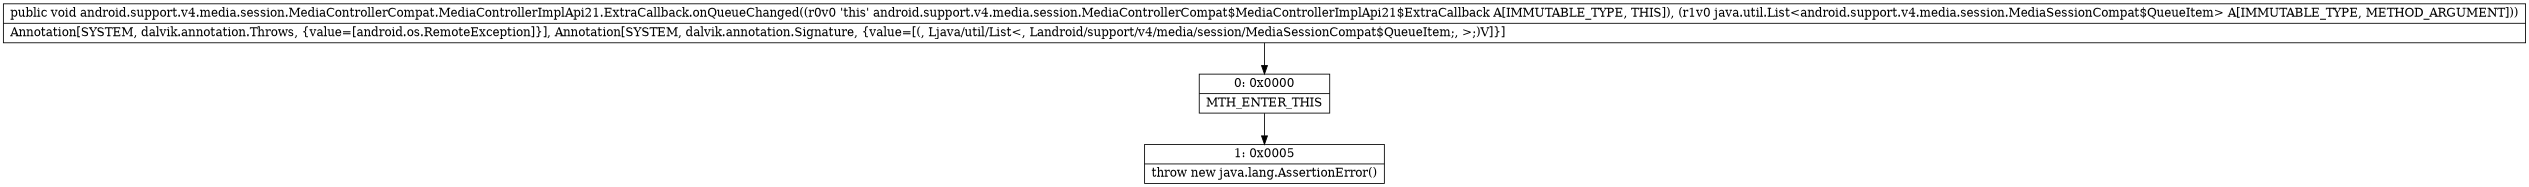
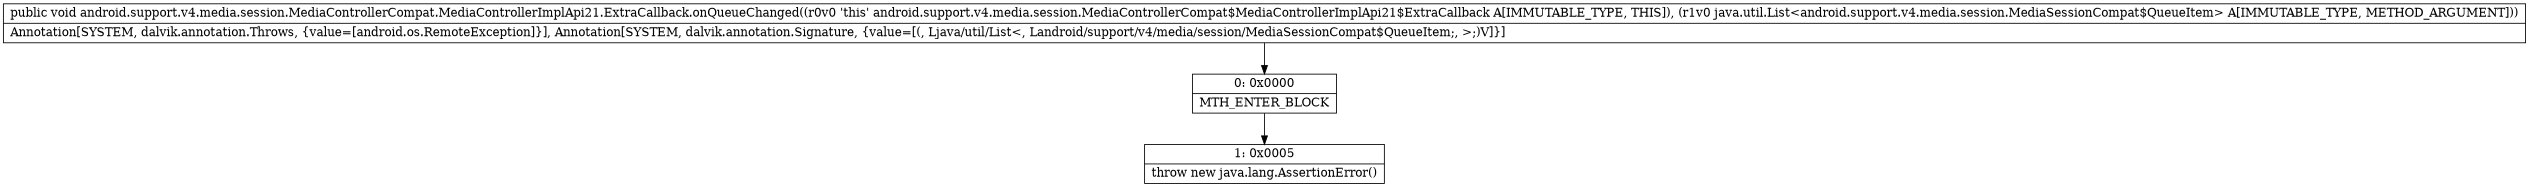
(1264, 103) -> (1264, 103)
